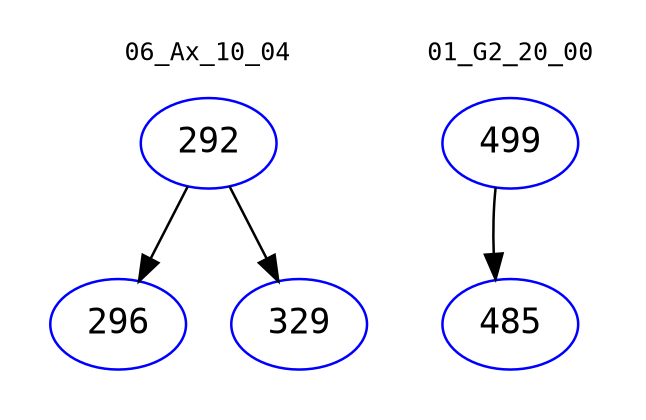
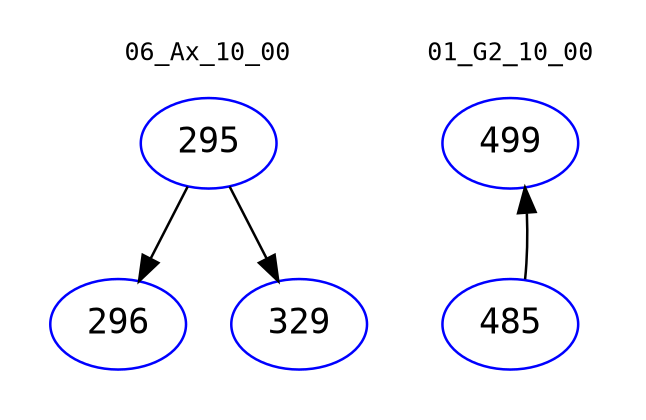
(209, 54) -> (209, 54)
(512, 54) -> (512, 54)
(209, 143) -> (209, 143)
(494, 221) -> (527, 246)
